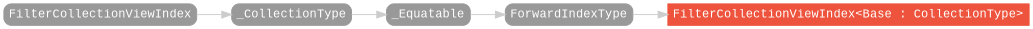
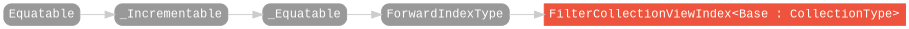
(100, 15) -> (42, 15)
(292, 15) -> (171, 15)
